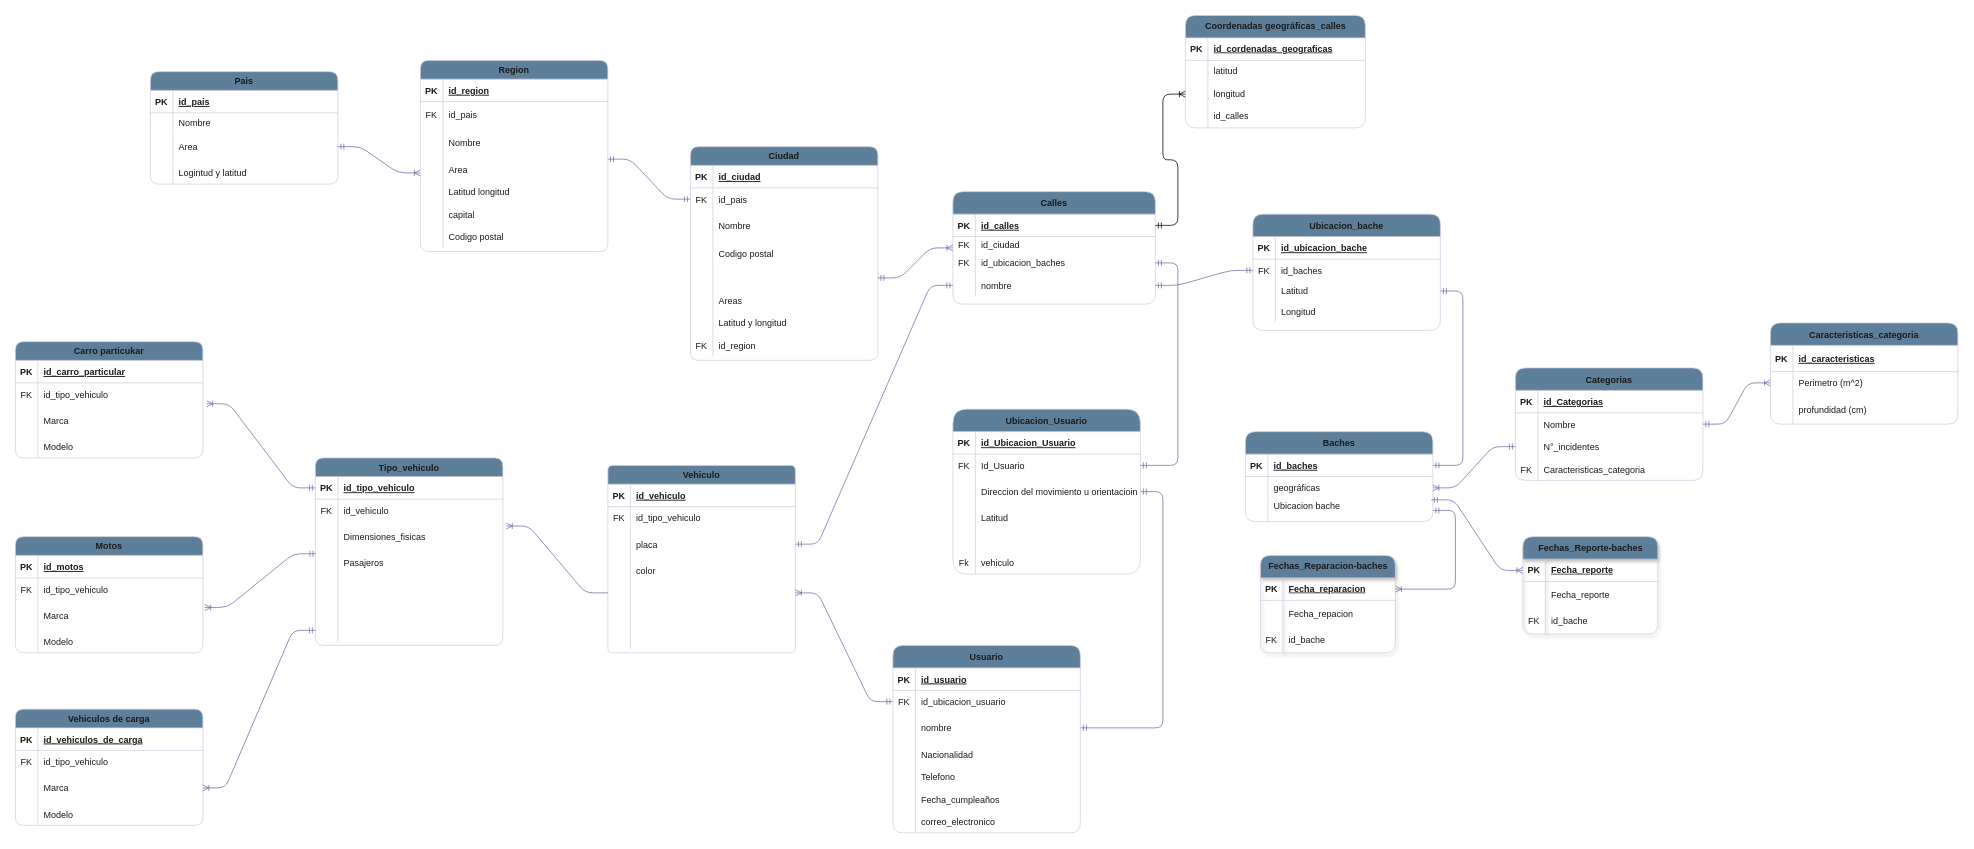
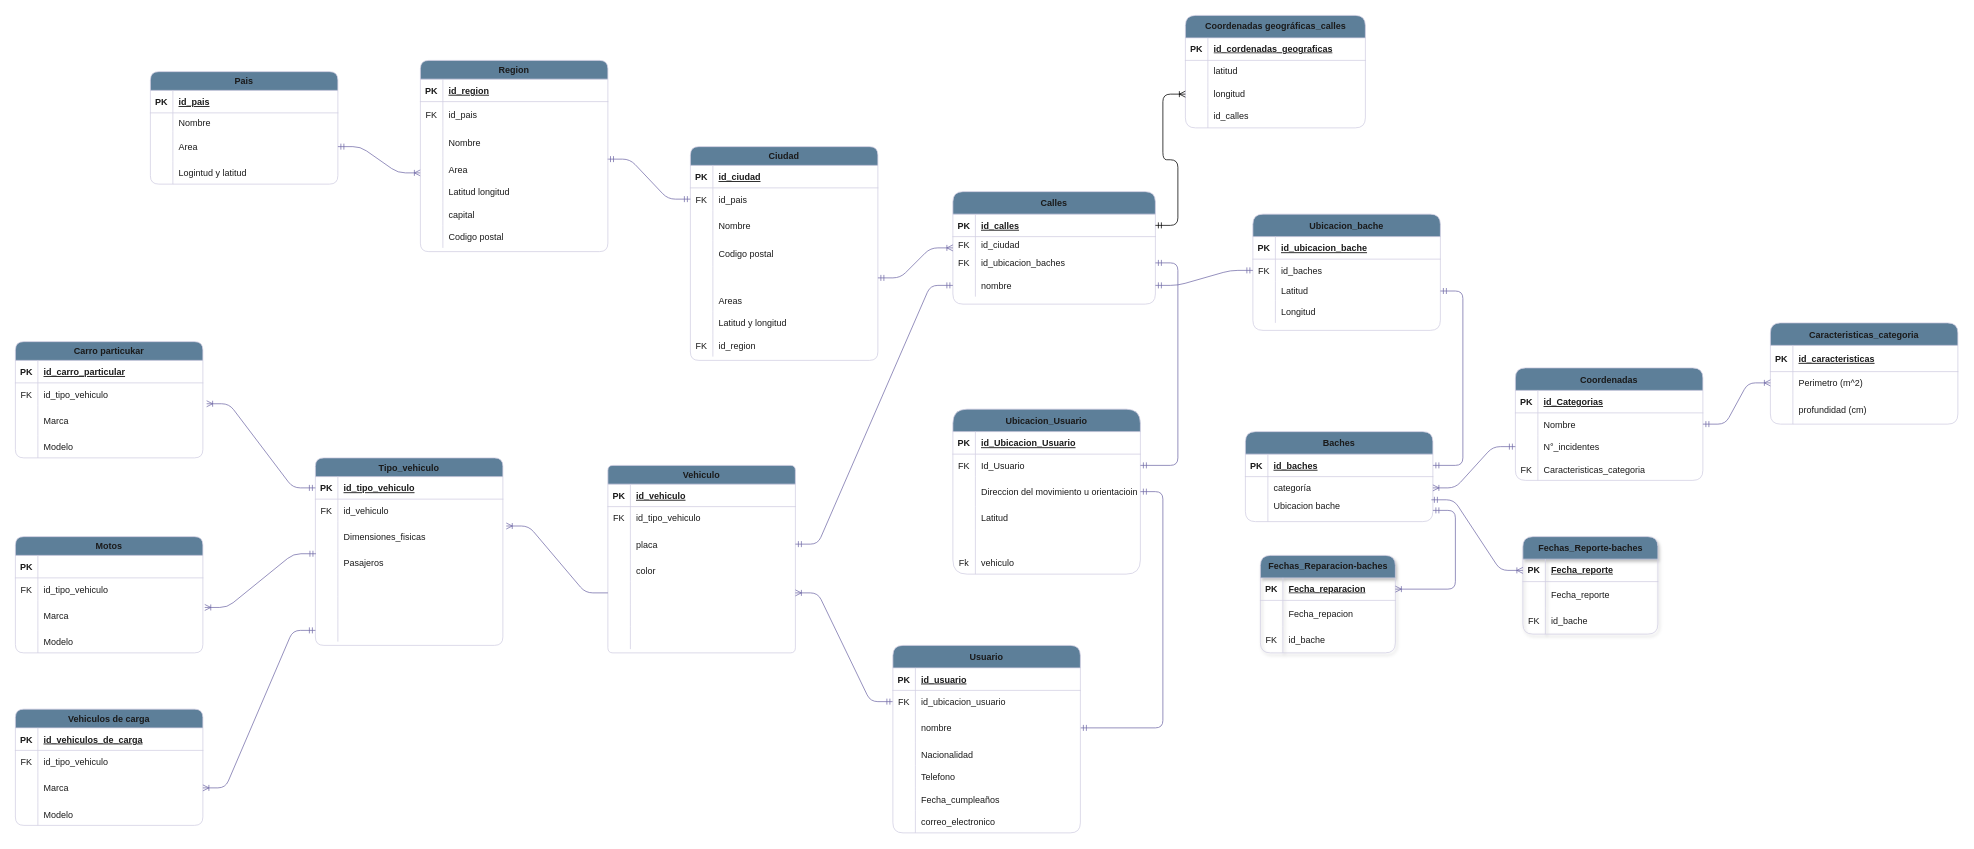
(1609, 380) -> (1609, 380)
(1300, 488) -> (1296, 488)
(120, 567) -> none
